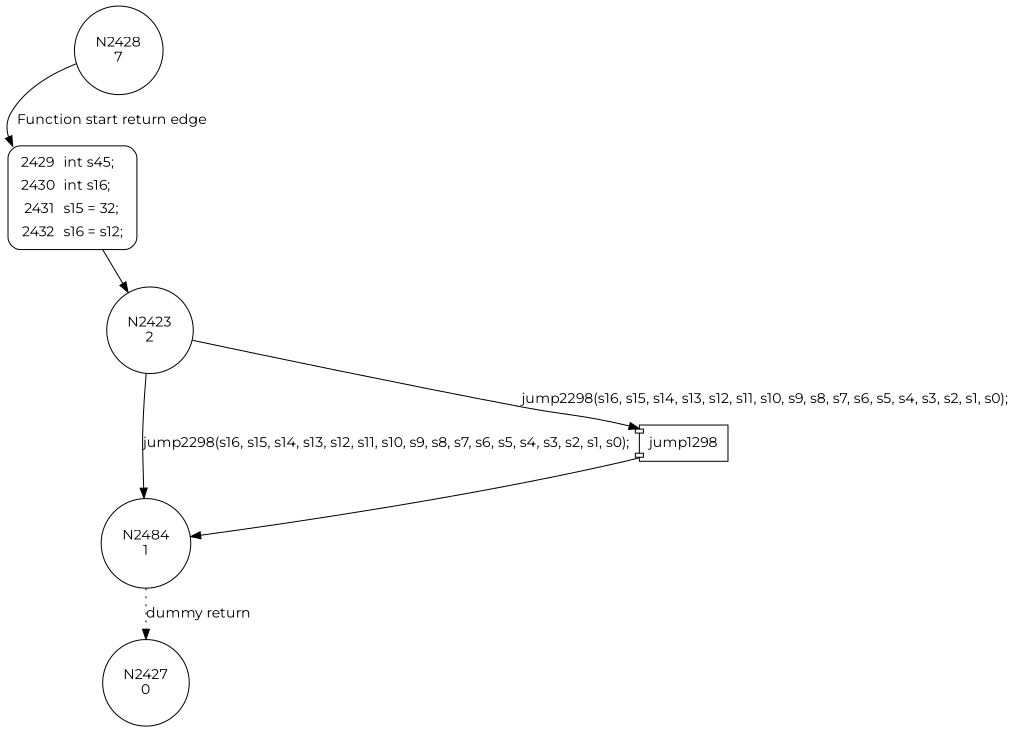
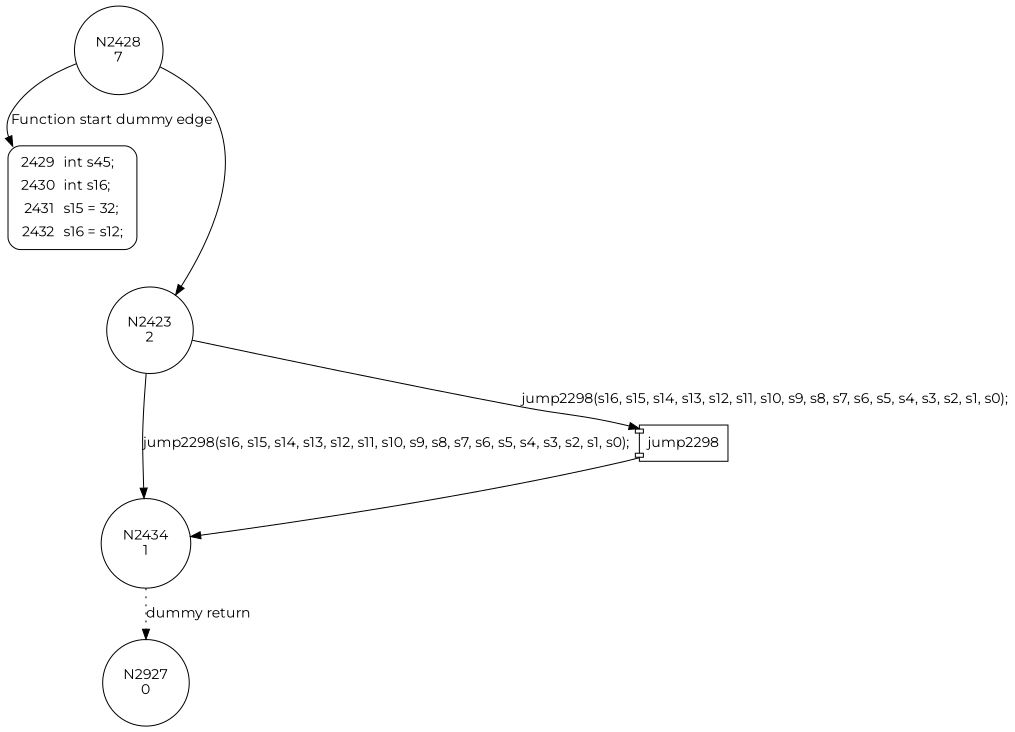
(112, 120) -> (112, 120)
(113, 266) -> (225, 167)
(684, 443) -> (684, 443)
(146, 543) -> (146, 543)
(146, 683) -> (146, 683)
